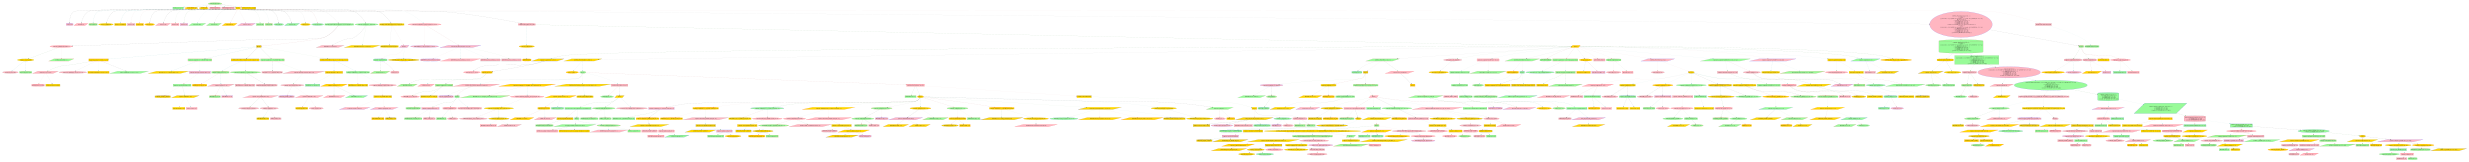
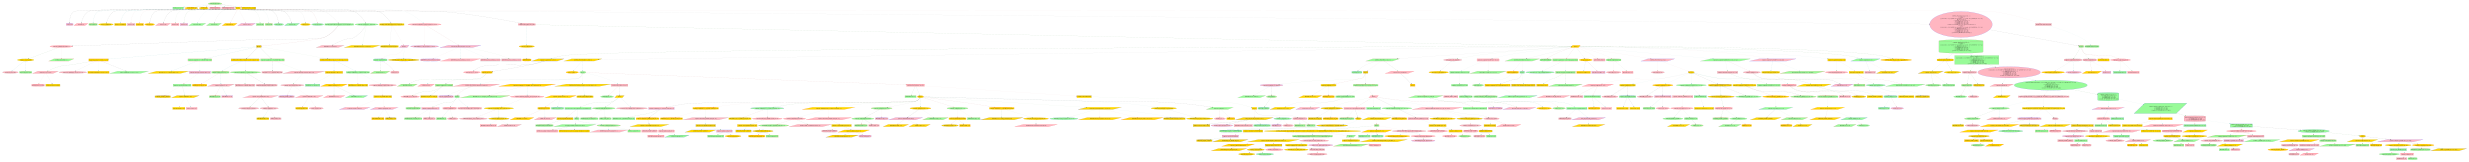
(2235, 150) -> (2235, 150)
